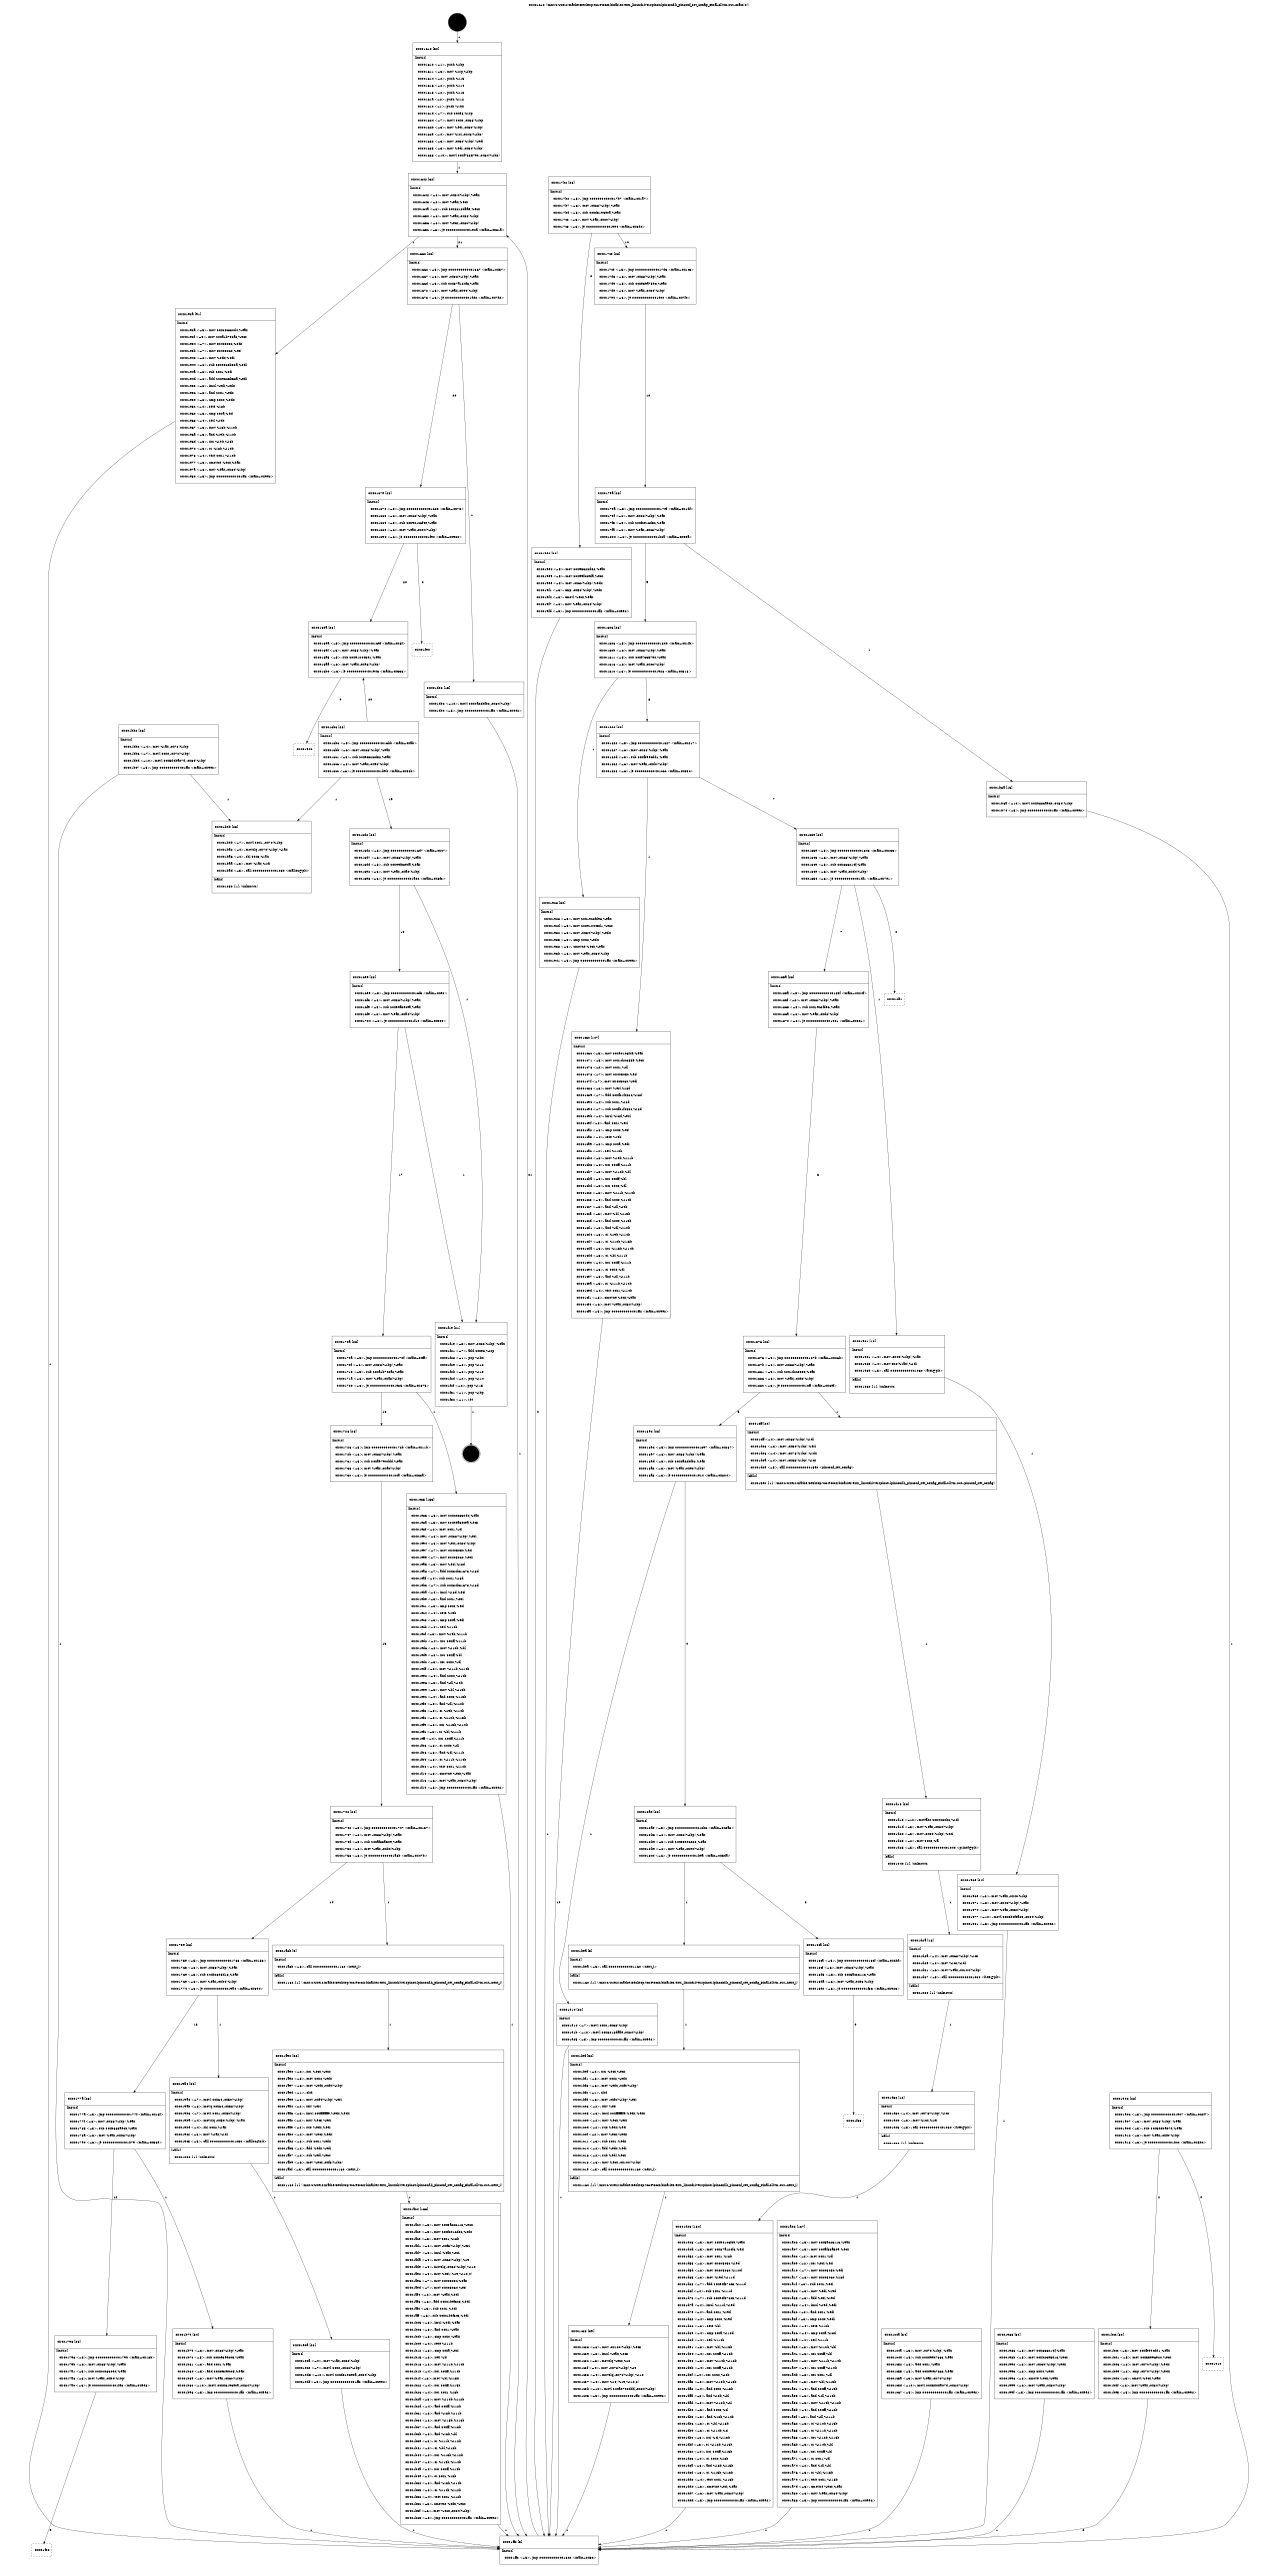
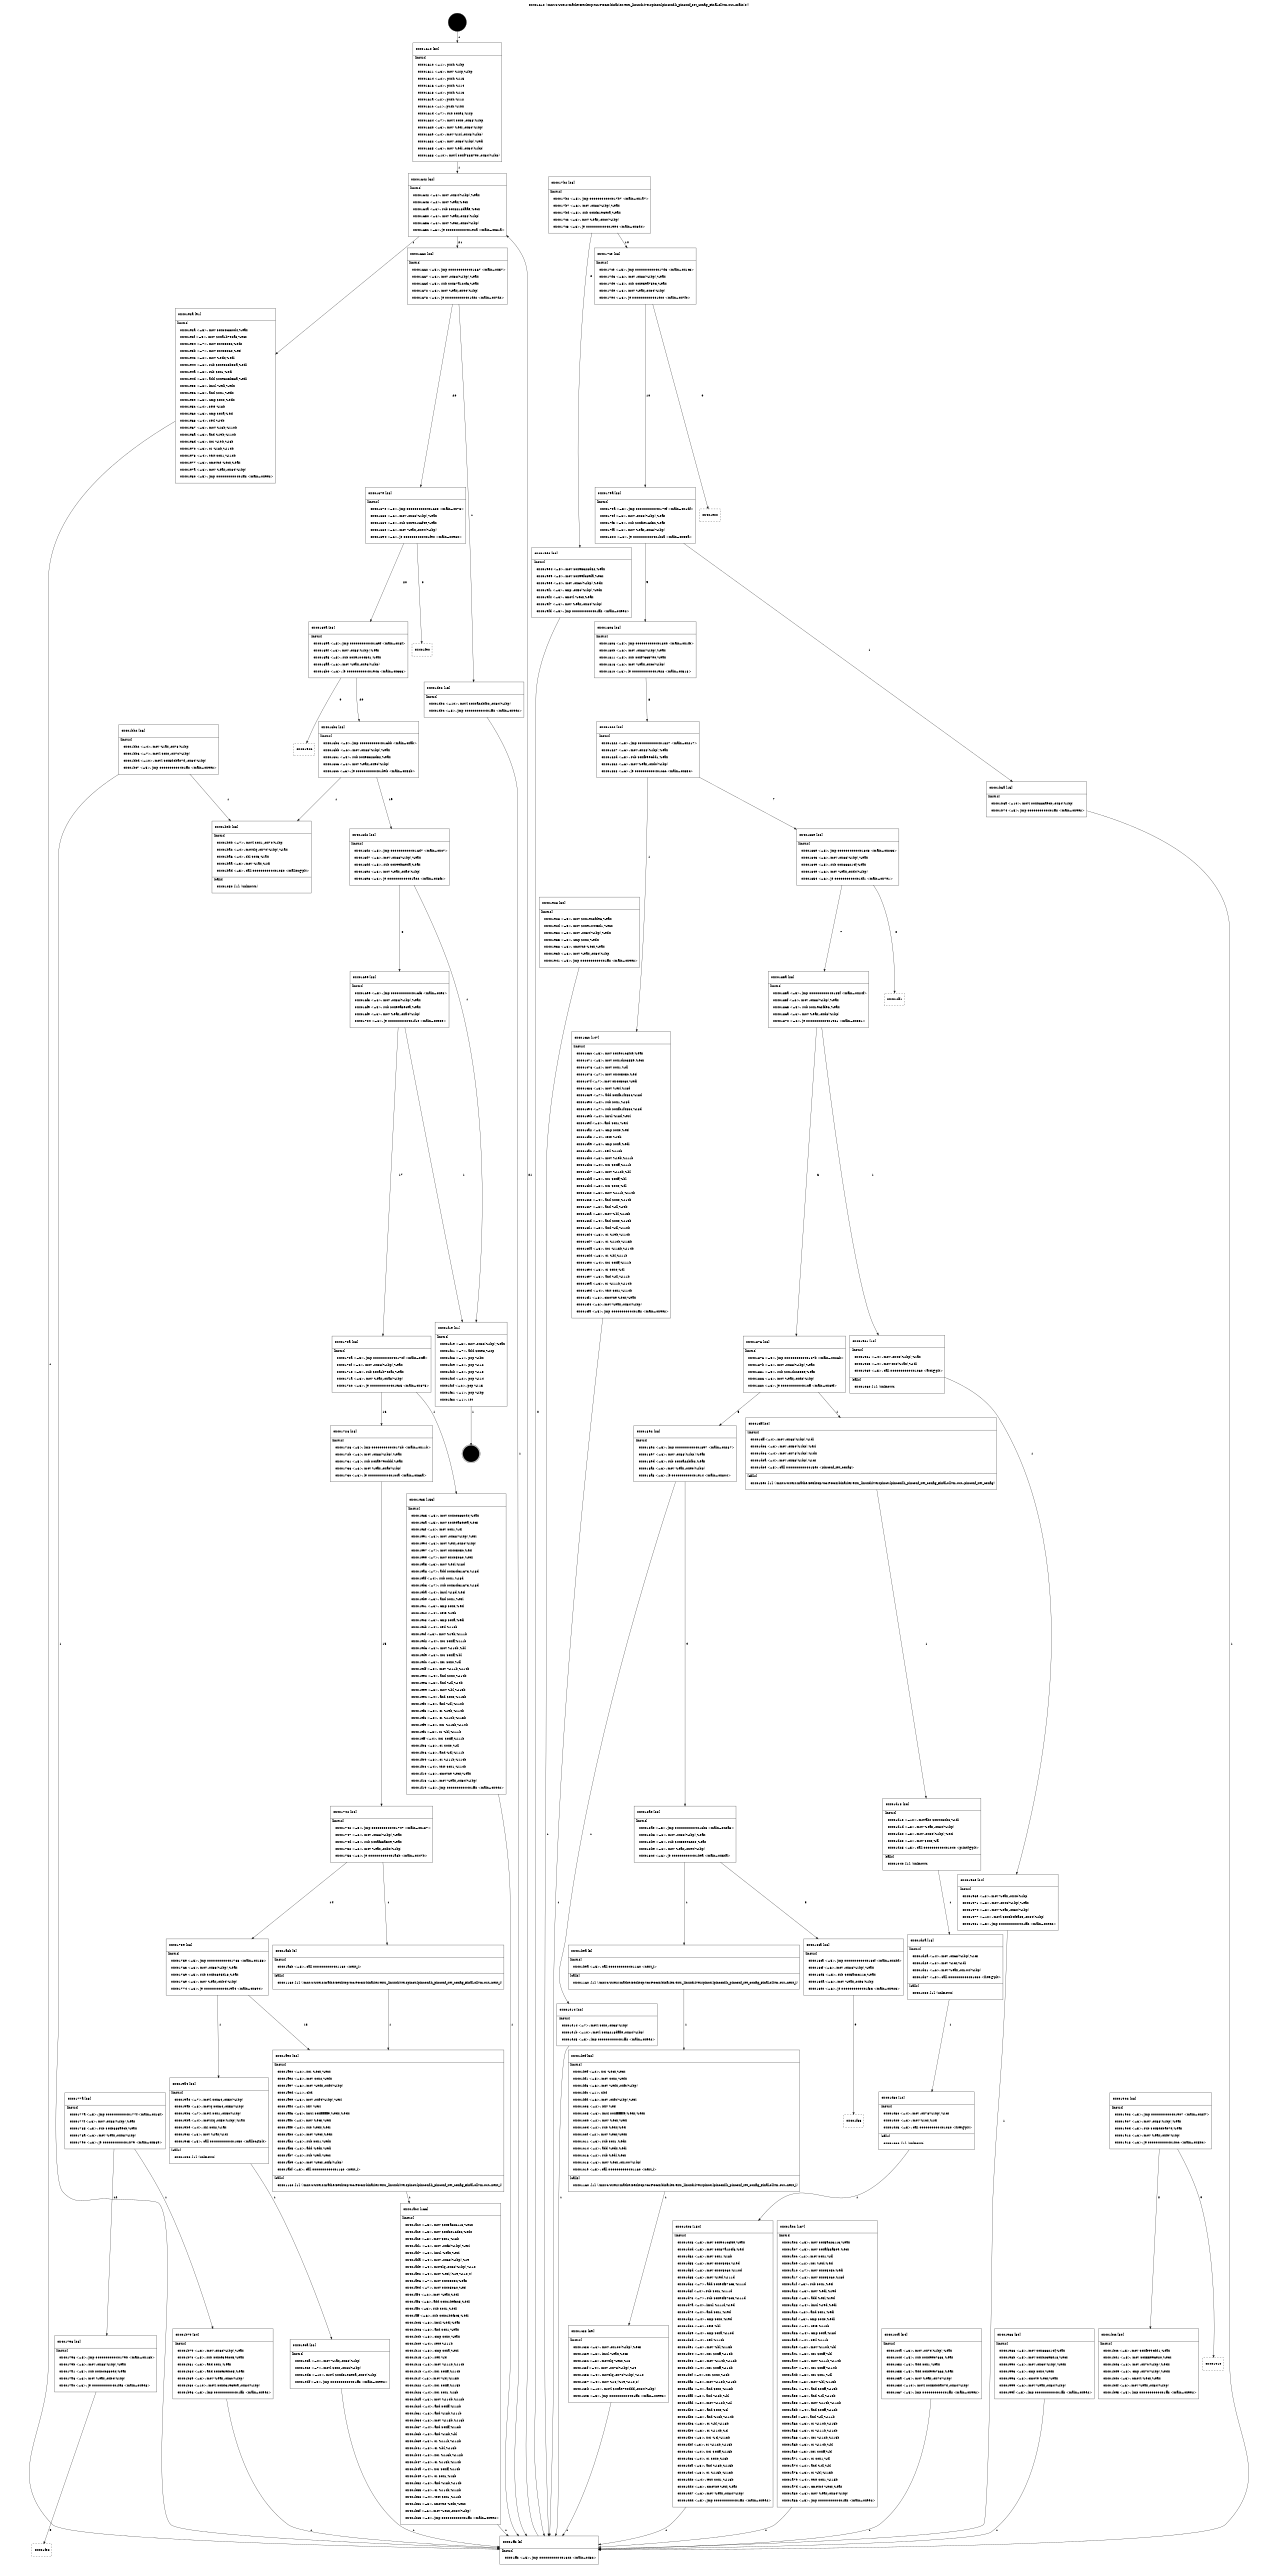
none -> (710, 515)
(366, 701) -> (357, 699)
(579, 782) -> none
(402, 932) -> (402, 932)
(885, 1108) -> (843, 1182)
(558, 1902) -> (558, 1902)
(167, 2043) -> (278, 2022)
(966, 2538) -> none
